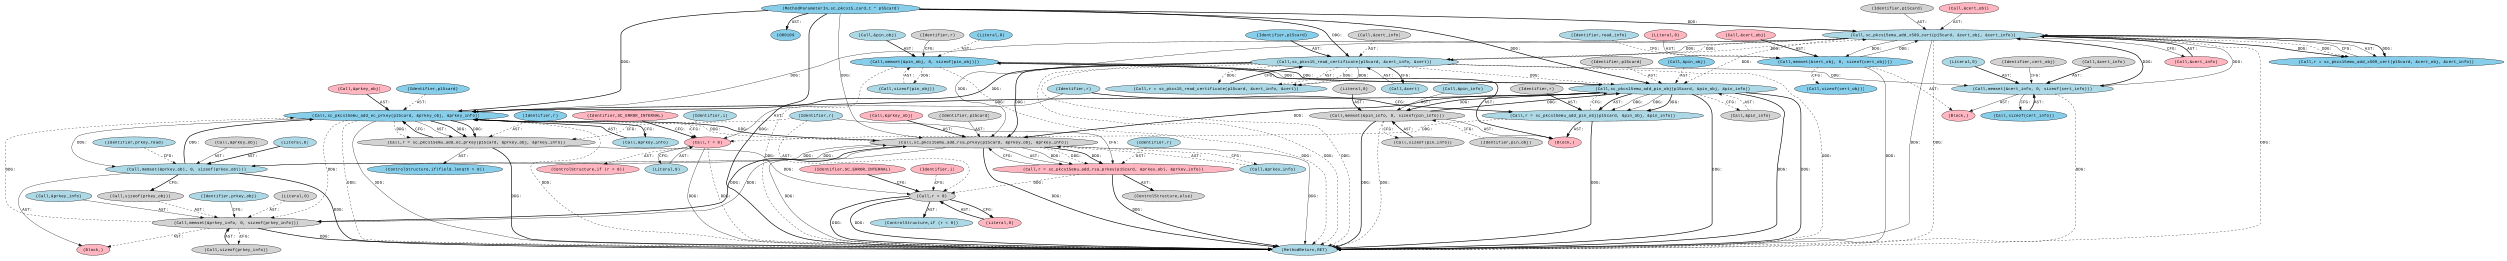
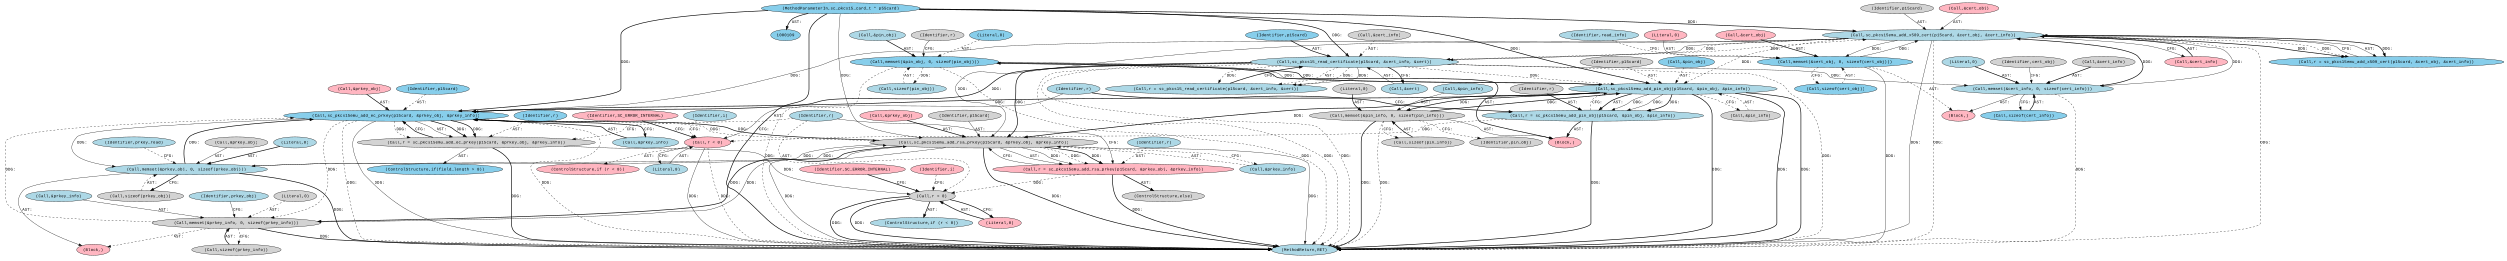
none -> (1846, 77)
(766, 129) -> (766, 129)
(1460, 129) -> (1447, 133)
(186, 209) -> (146, 182)
